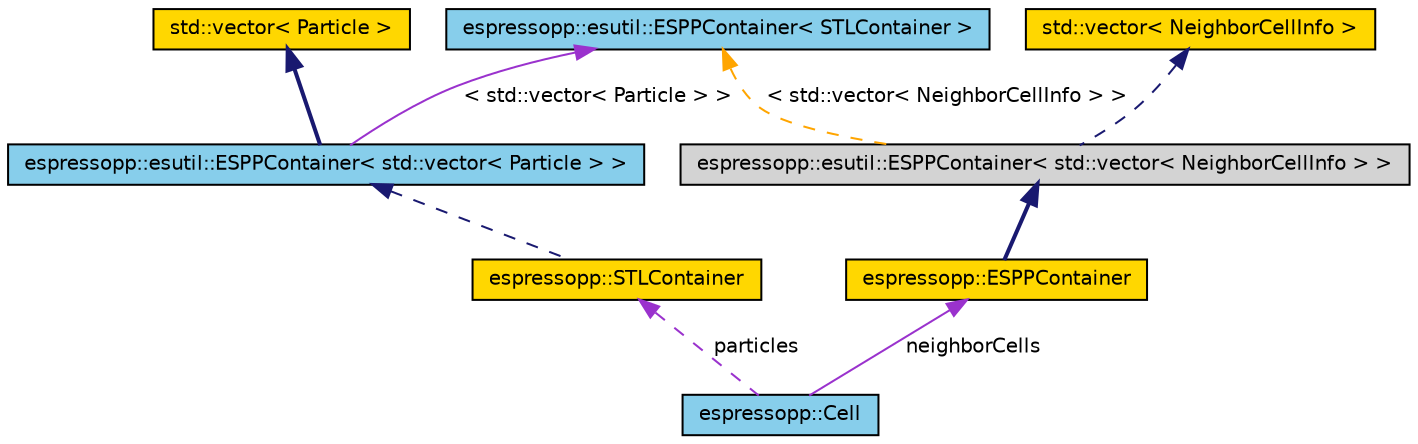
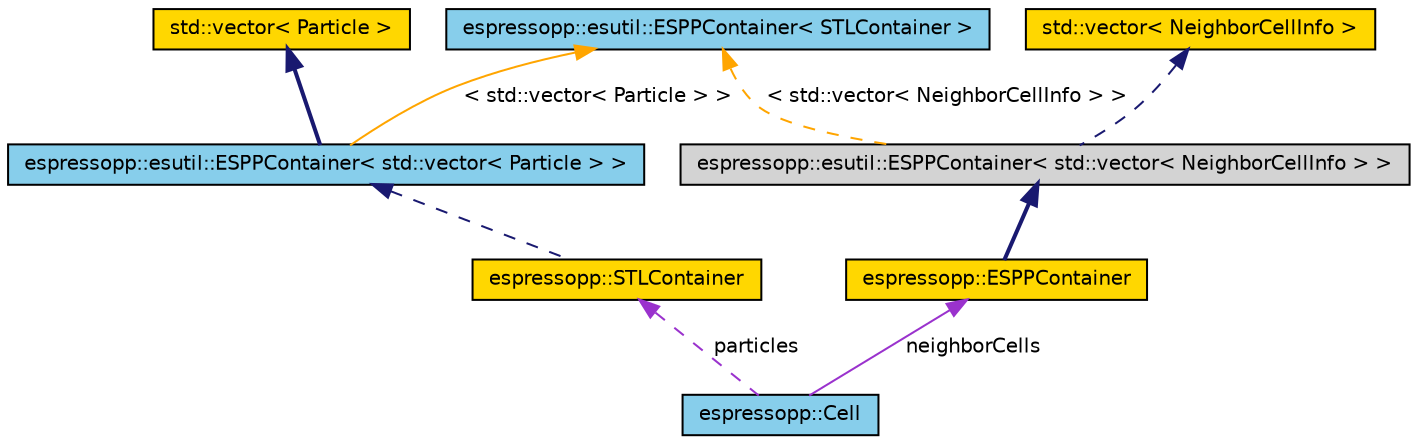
(457, 86) -> (457, 86)
